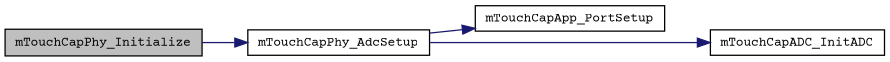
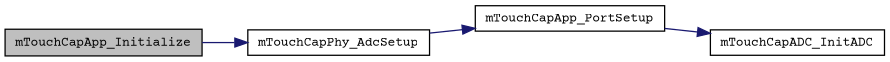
(104, 43) -> (104, 43)
(564, 43) -> (681, 30)
